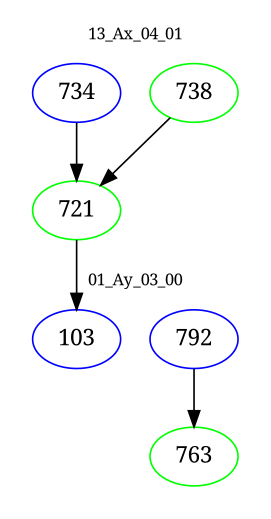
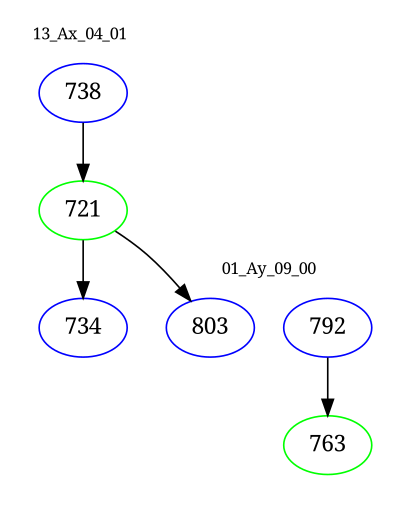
(194, 93) -> (83, 93)
(77, 144) -> (83, 261)
(135, 281) -> (269, 270)
(77, 339) -> (210, 328)
